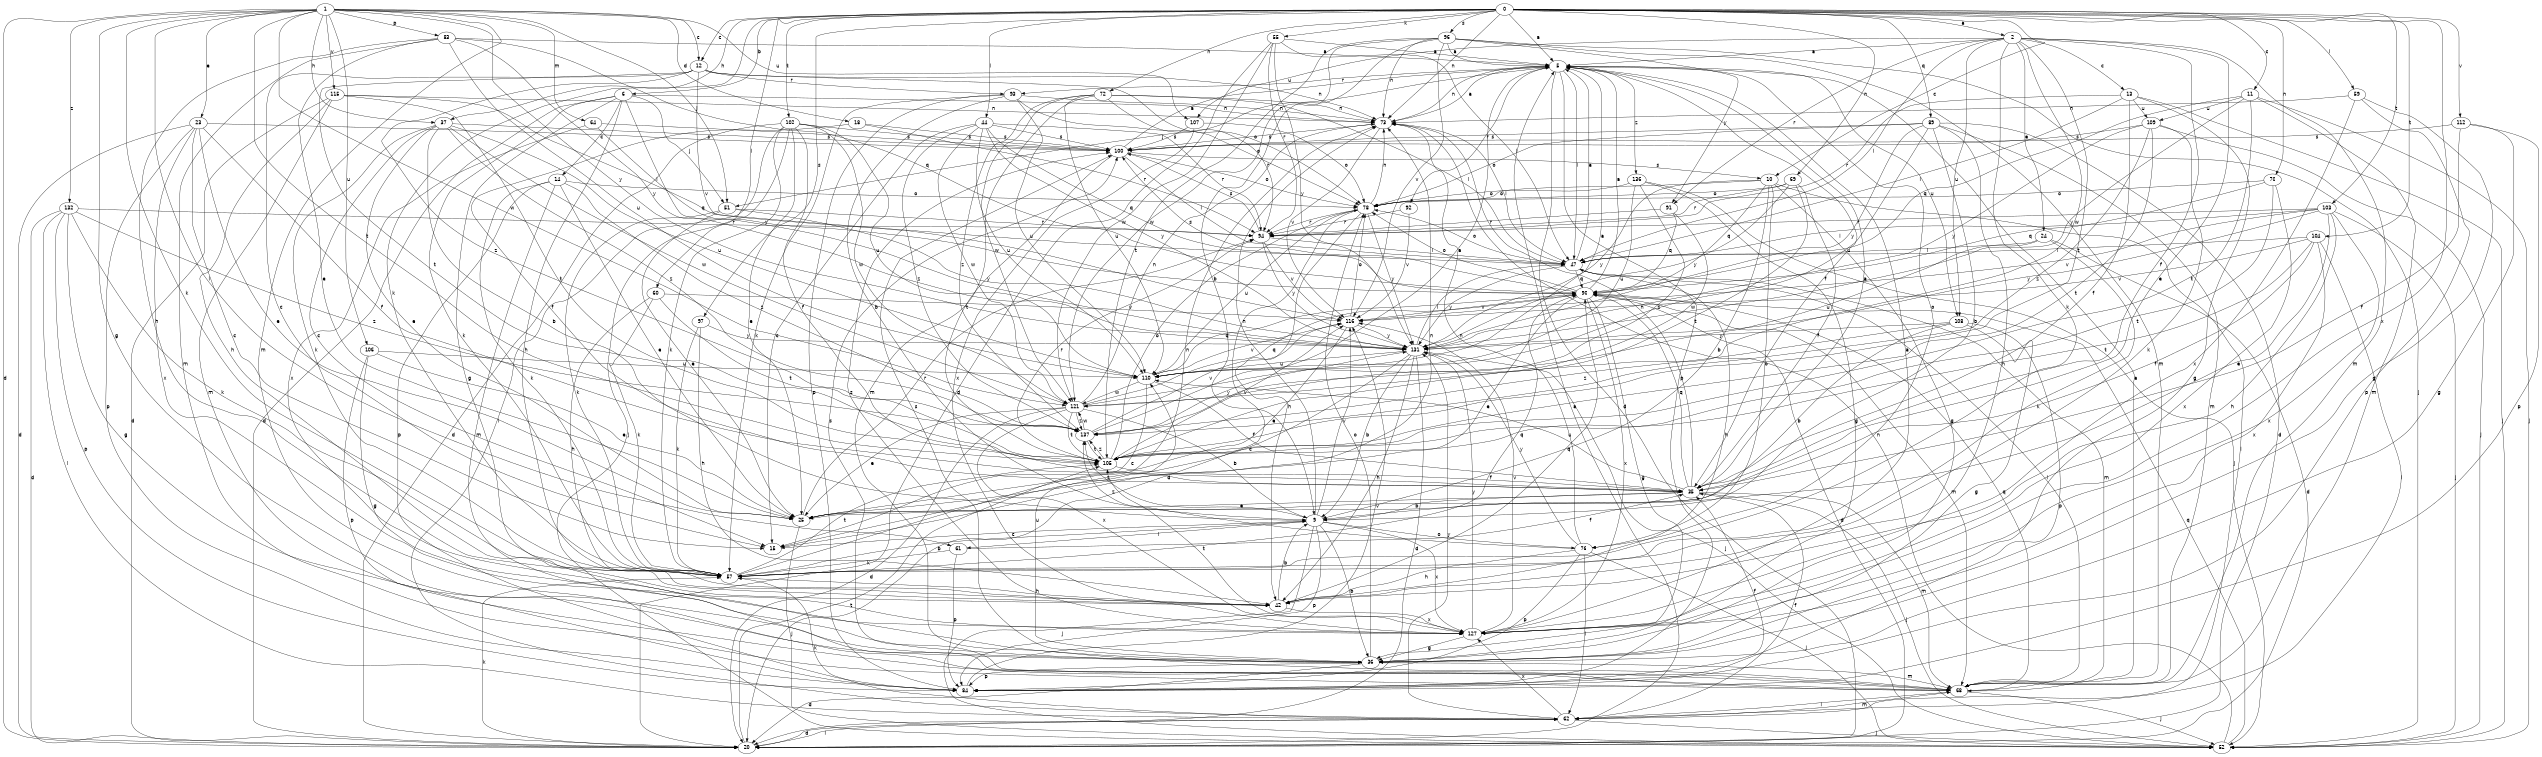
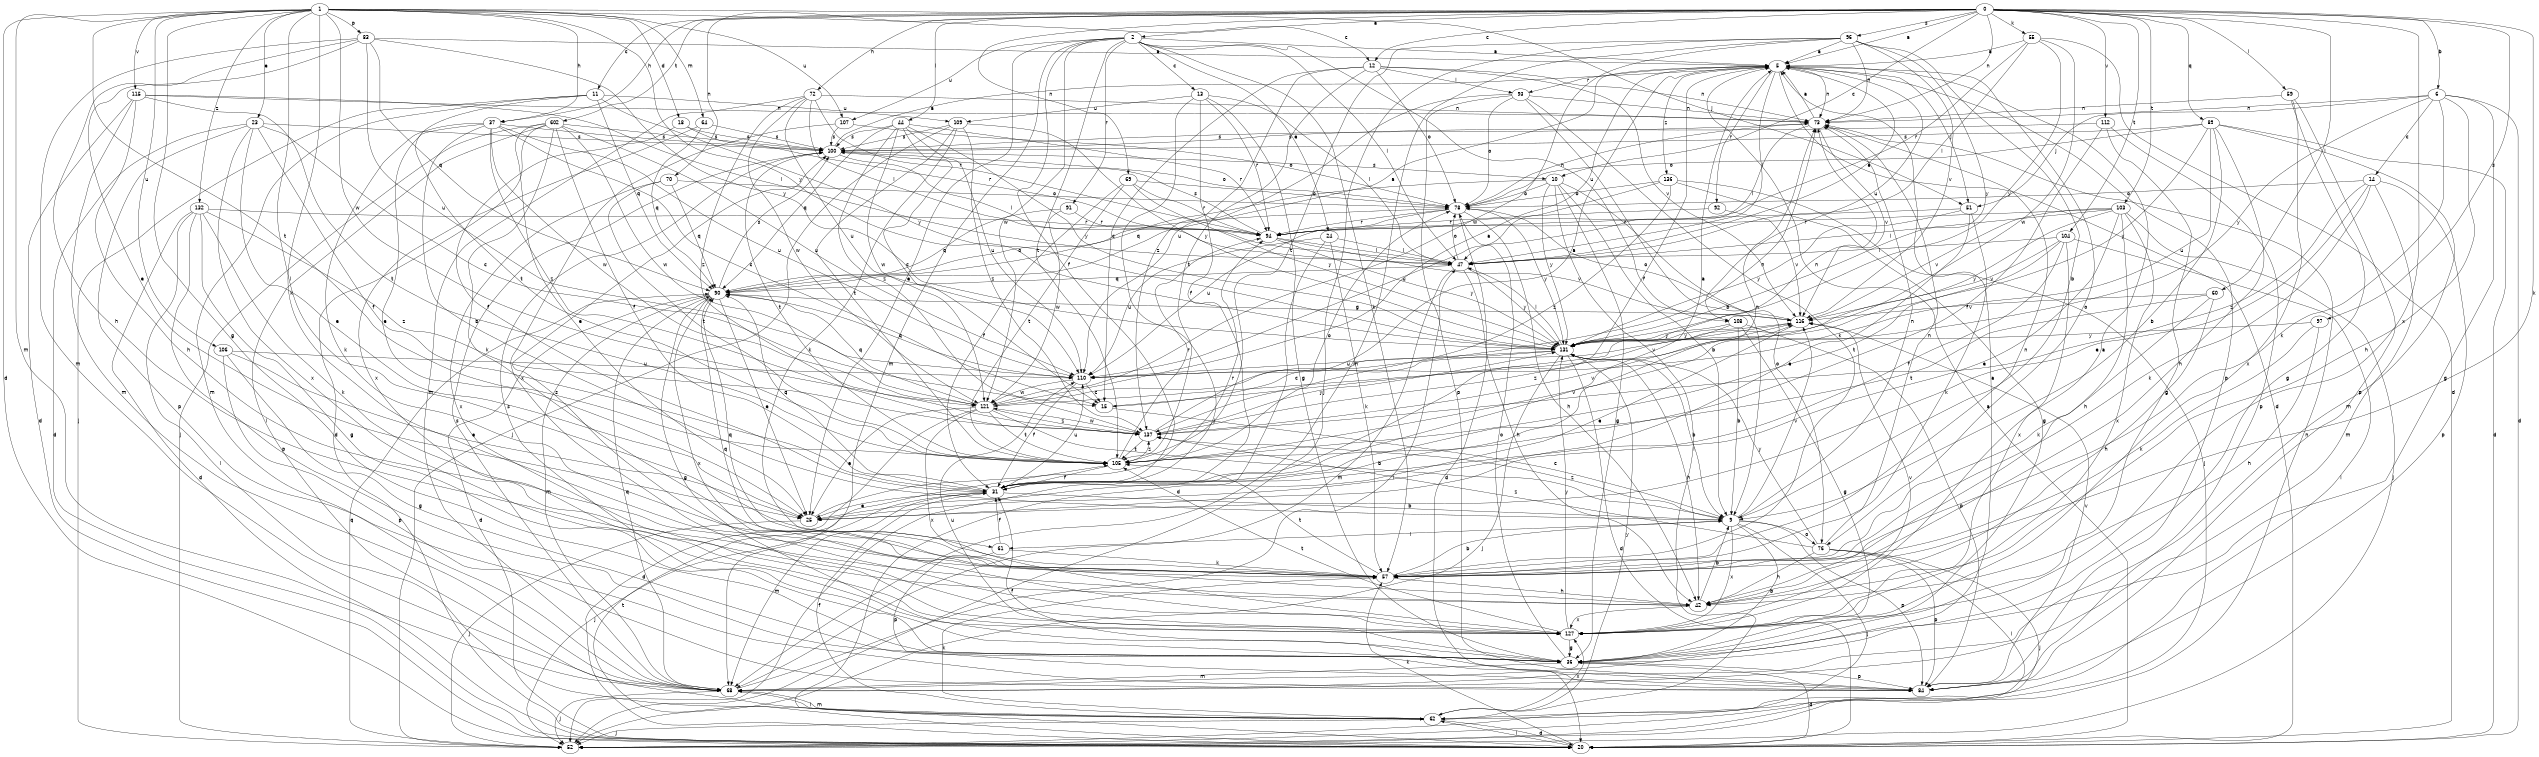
(1666, 64) -> (1890, 241)
(792, 80) -> (1456, 80)
(790, 123) -> (555, 123)
(1483, 308) -> (1357, 308)
(1691, 492) -> (995, 492)
(1045, 531) -> (1419, 448)
